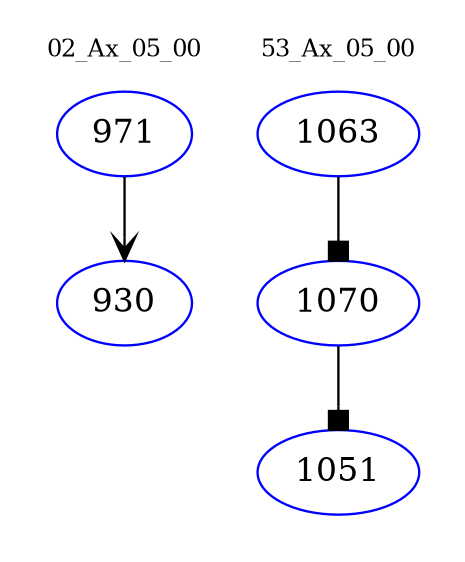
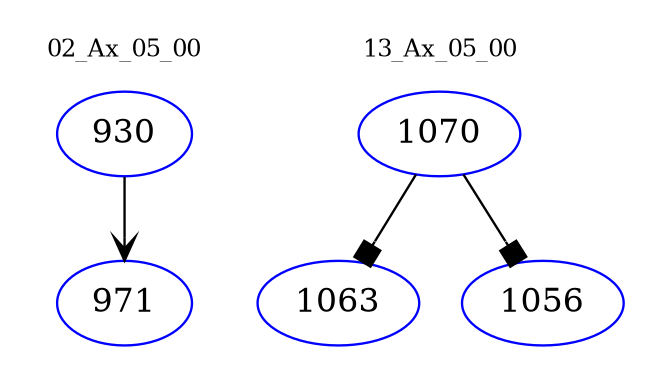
(338, 51) -> (441, 51)
(125, 207) -> (125, 207)
(338, 207) -> (395, 208)
(338, 472) -> (543, 303)
